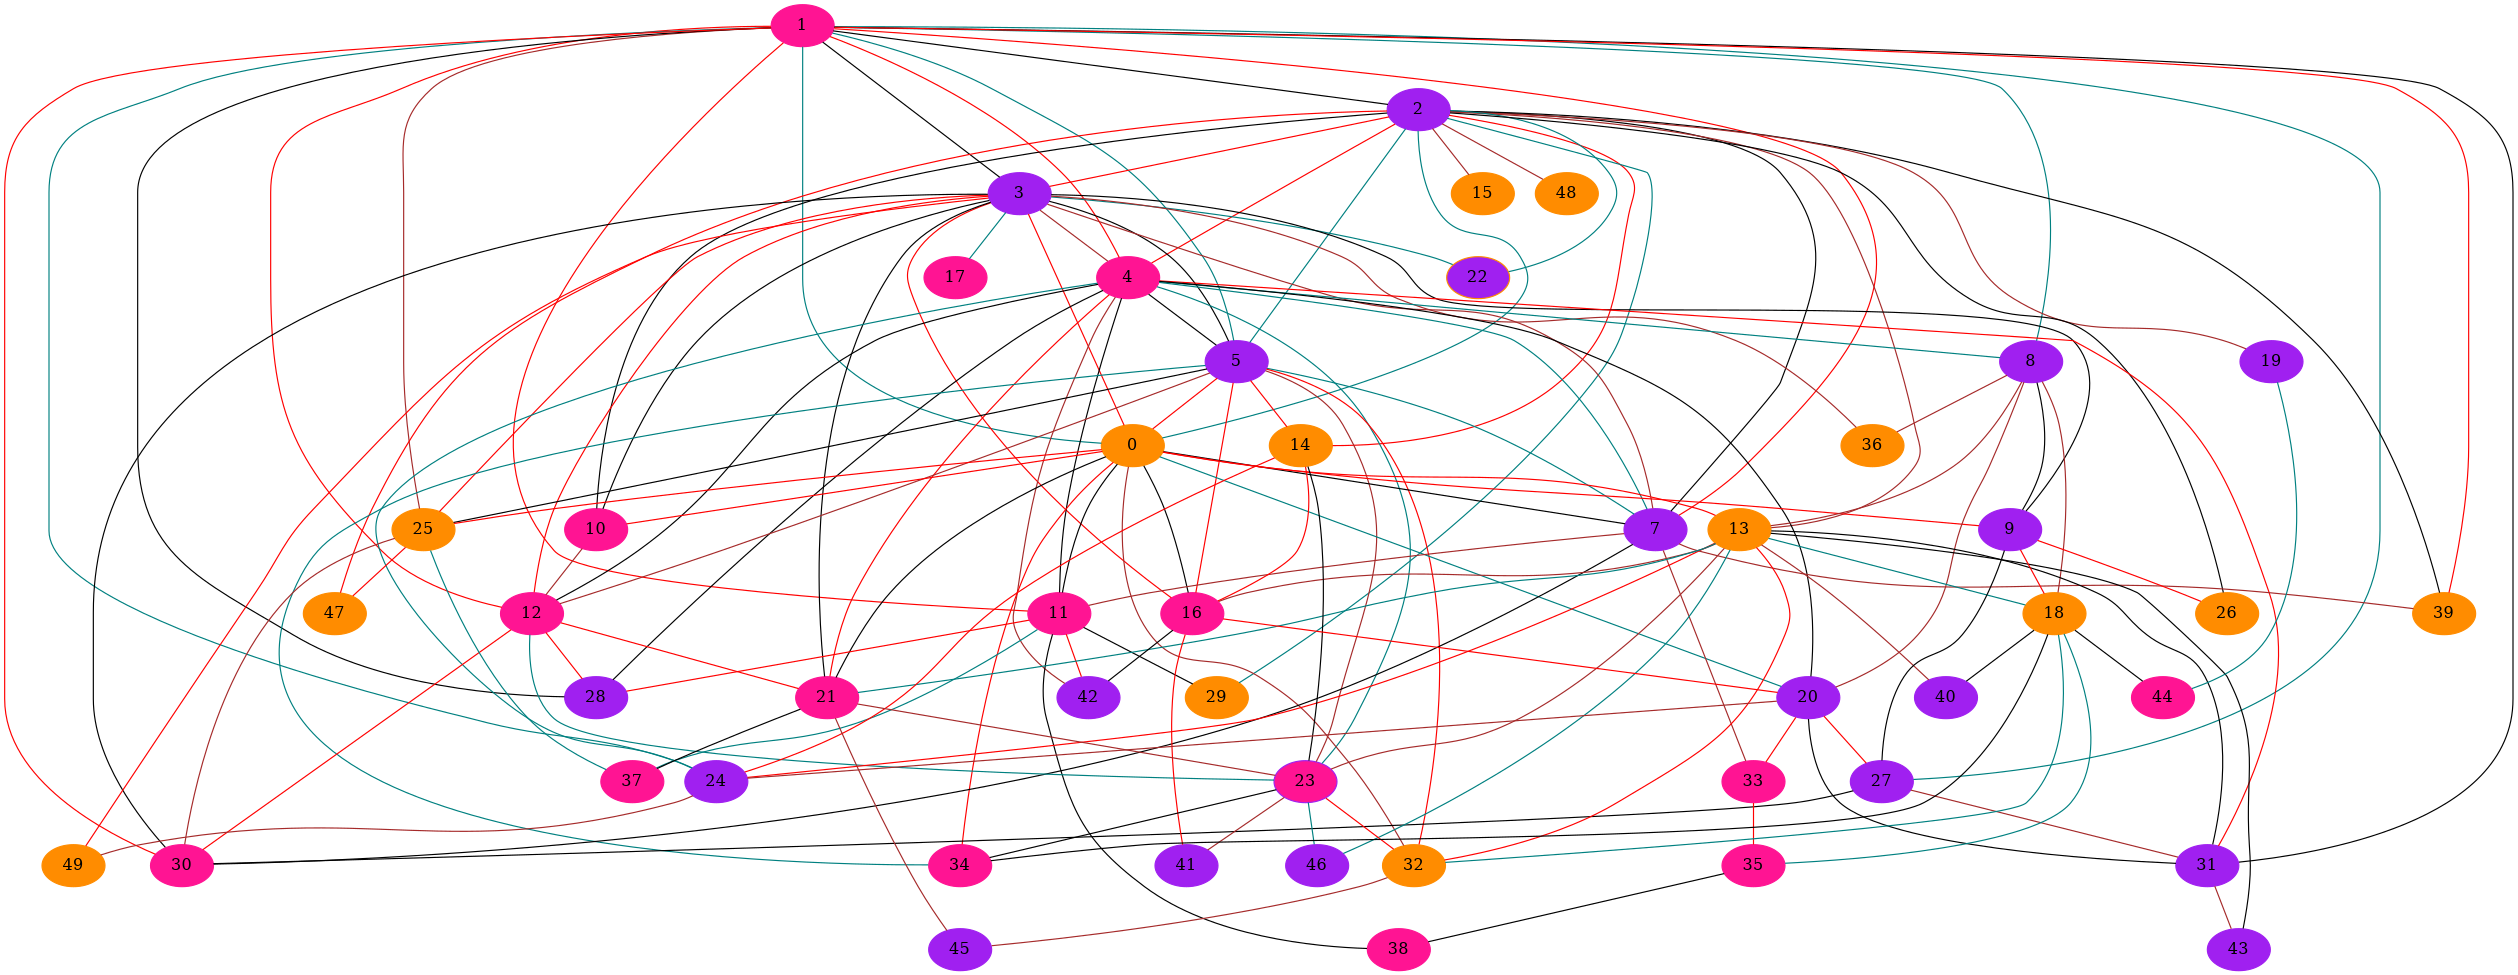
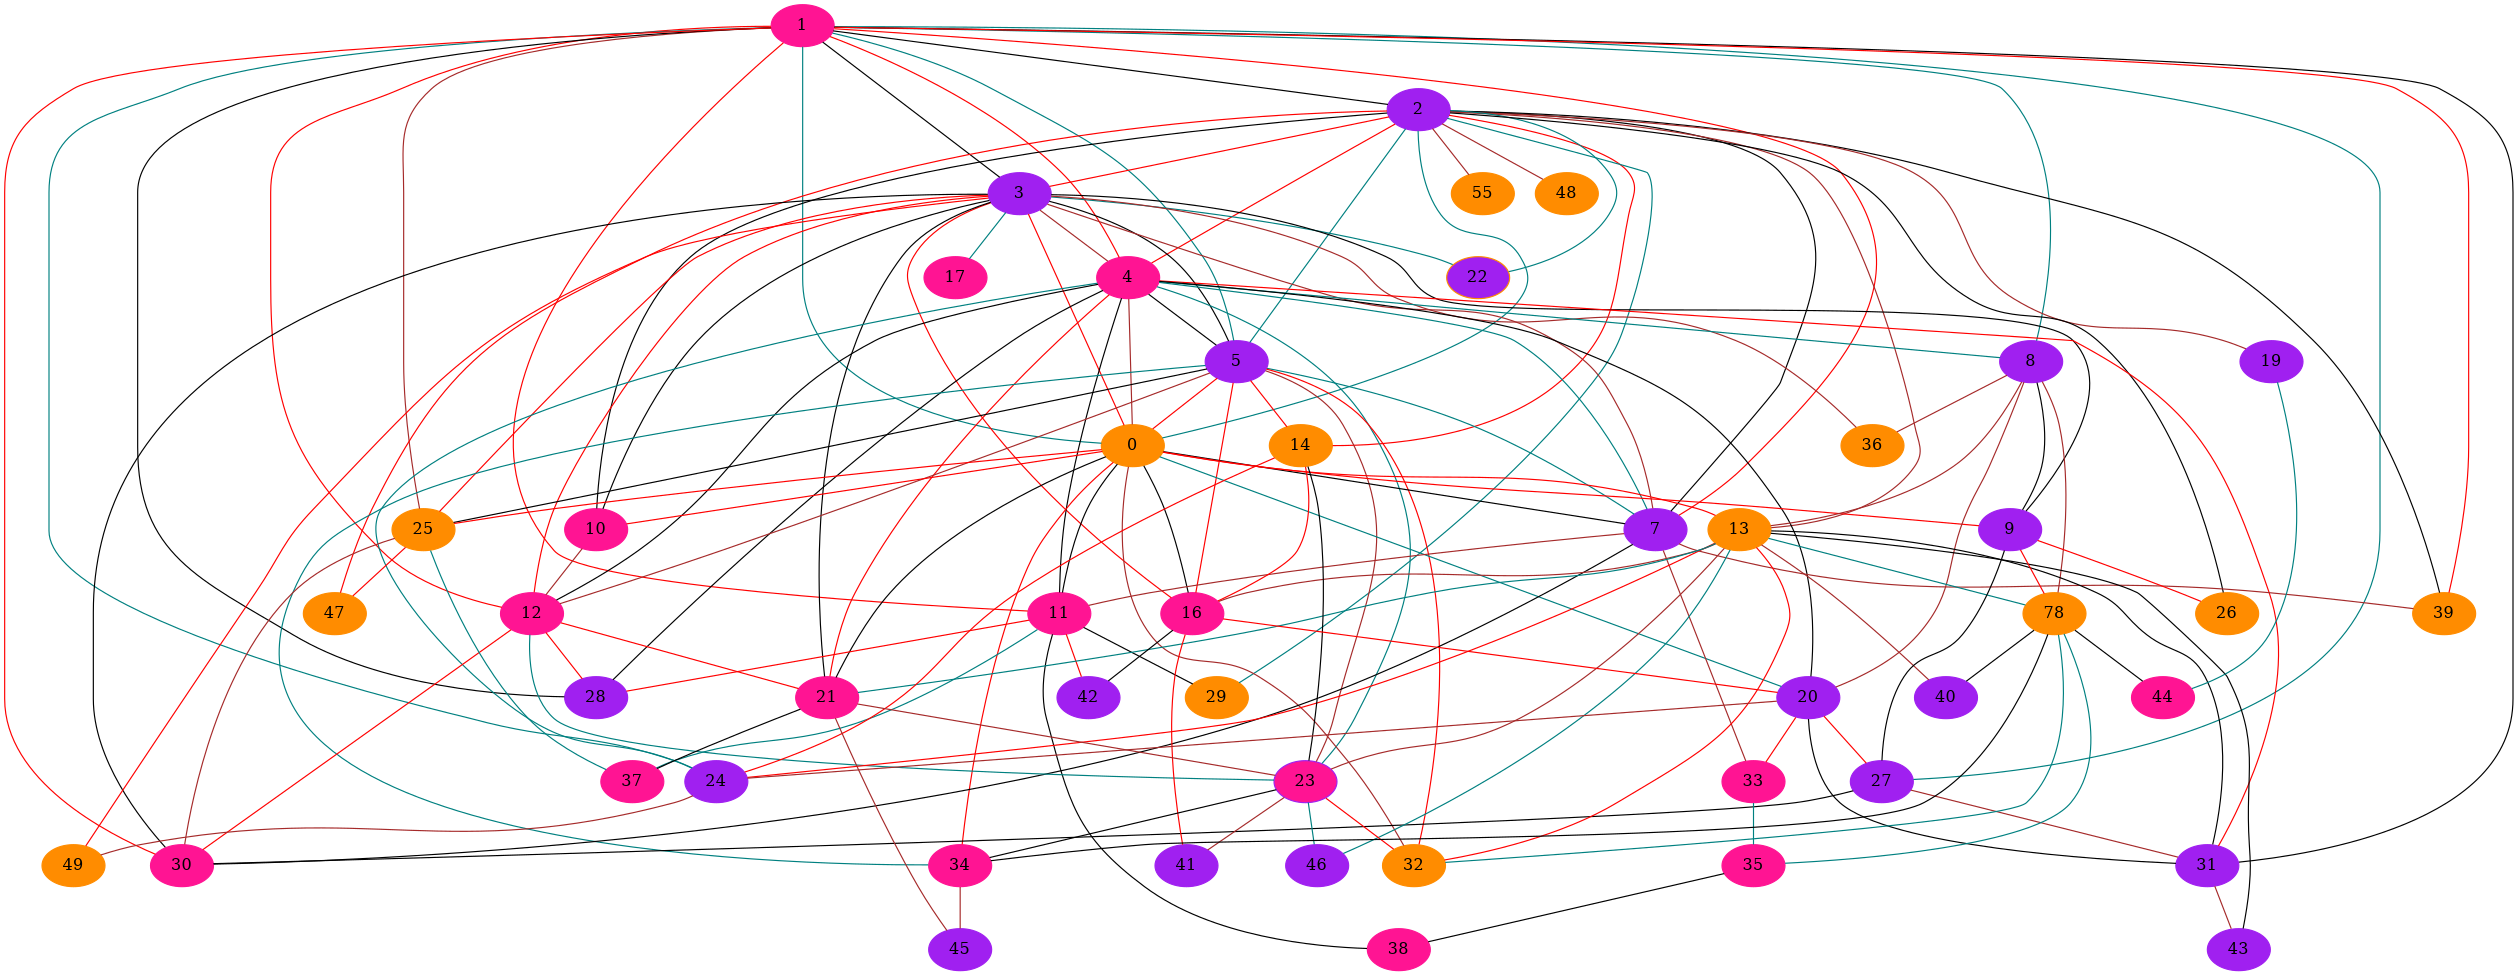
(1483, 194) -> (1483, 194)
(1033, 504) -> (1131, 362)
(2054, 614) -> (2054, 614)
(1754, 820) -> (1754, 820)
(1181, 922) -> (960, 908)
